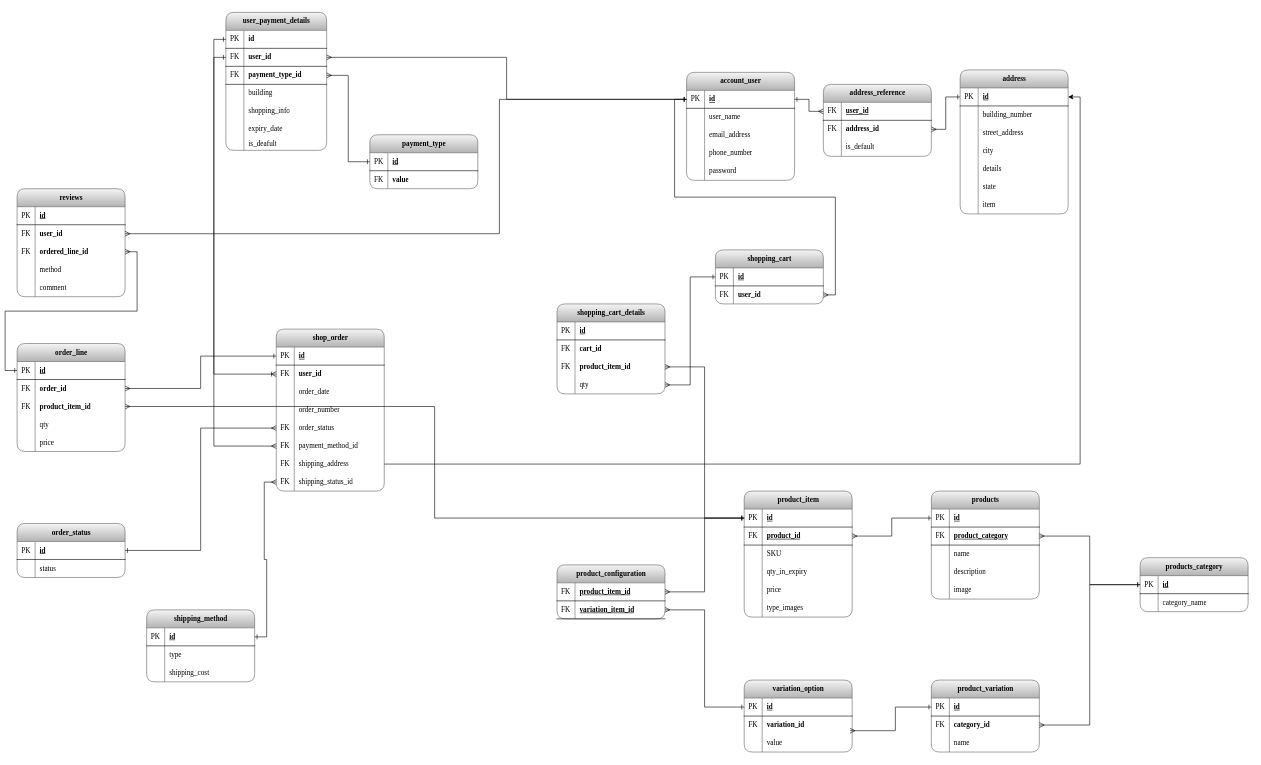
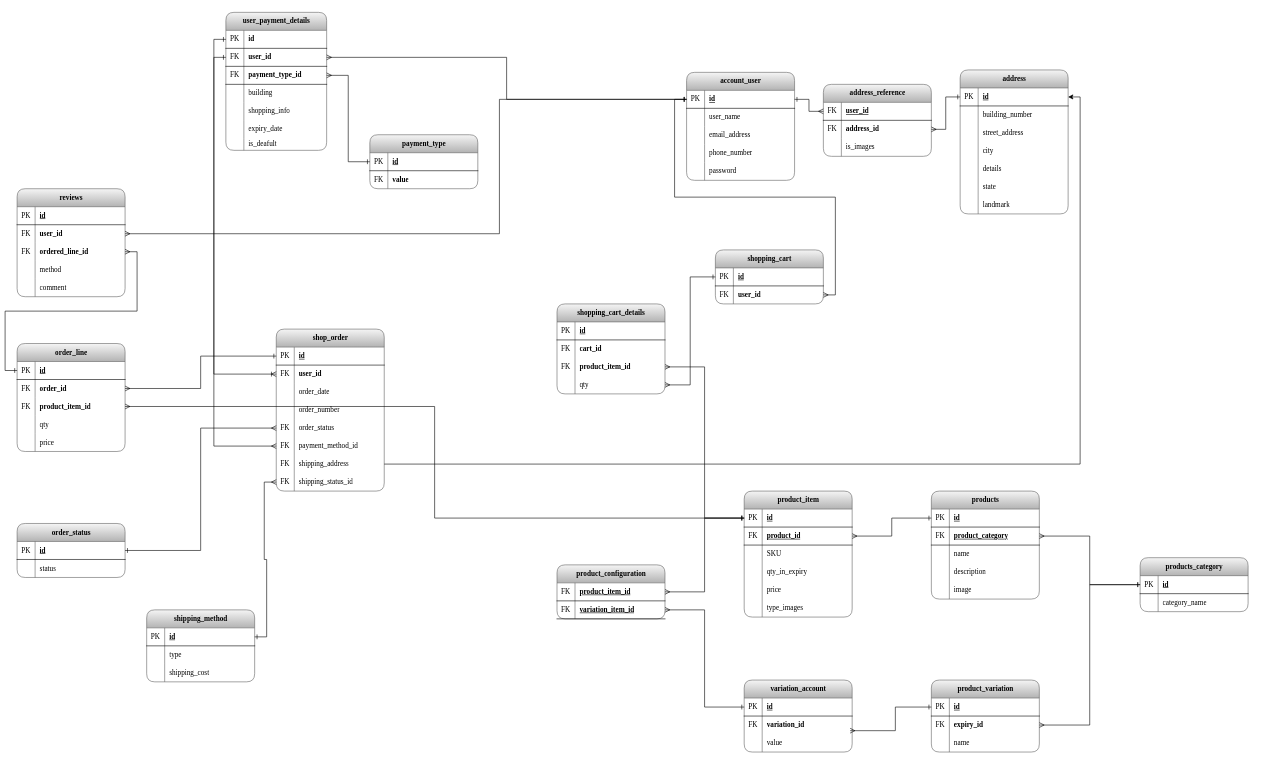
(865, 147) -> (863, 147)
(990, 205) -> (998, 205)
(799, 689) -> (799, 689)
(976, 725) -> (971, 725)
